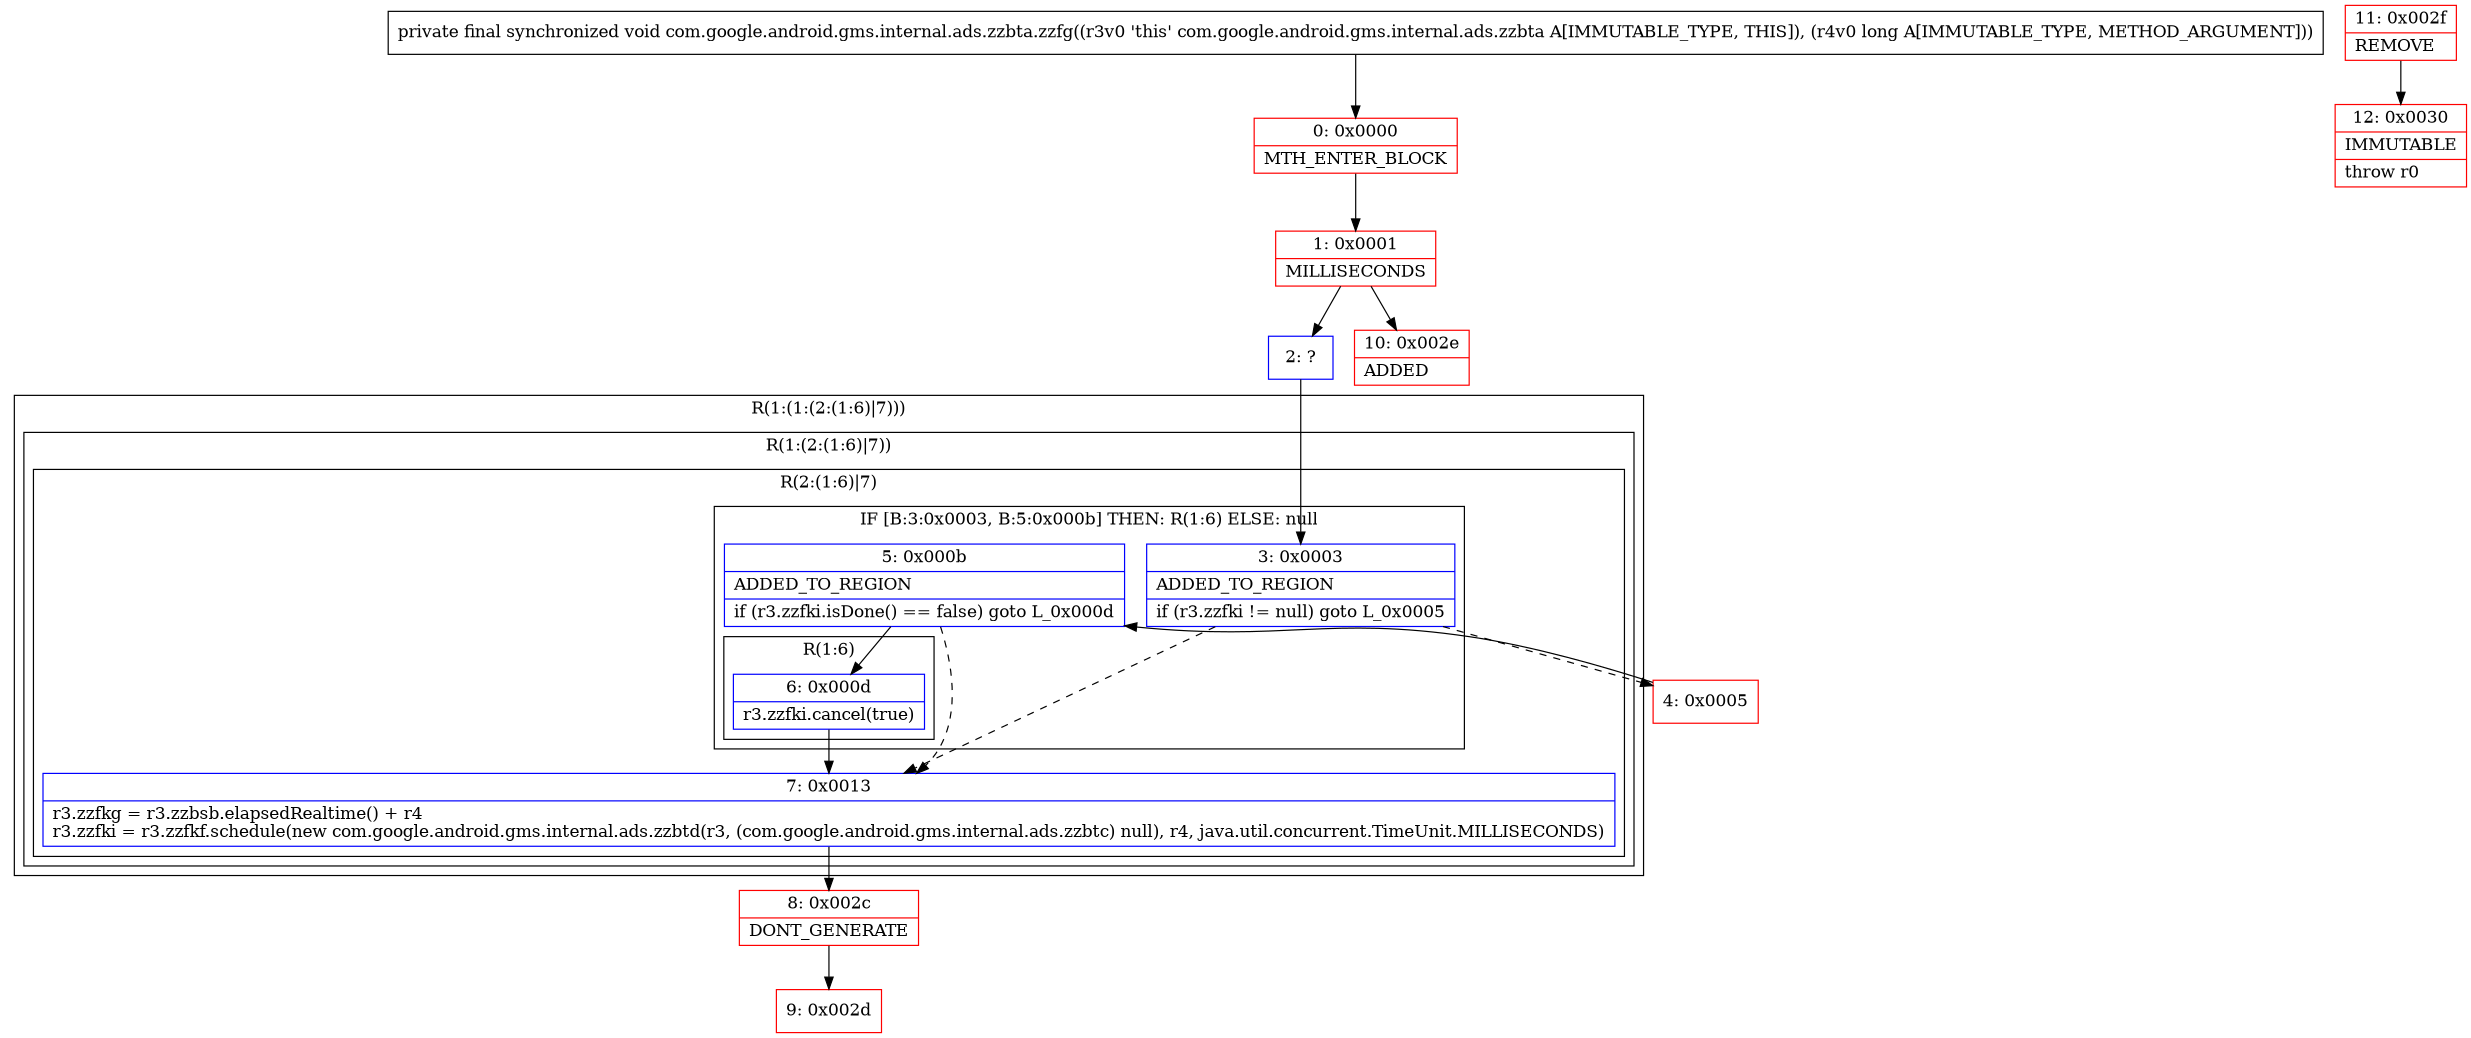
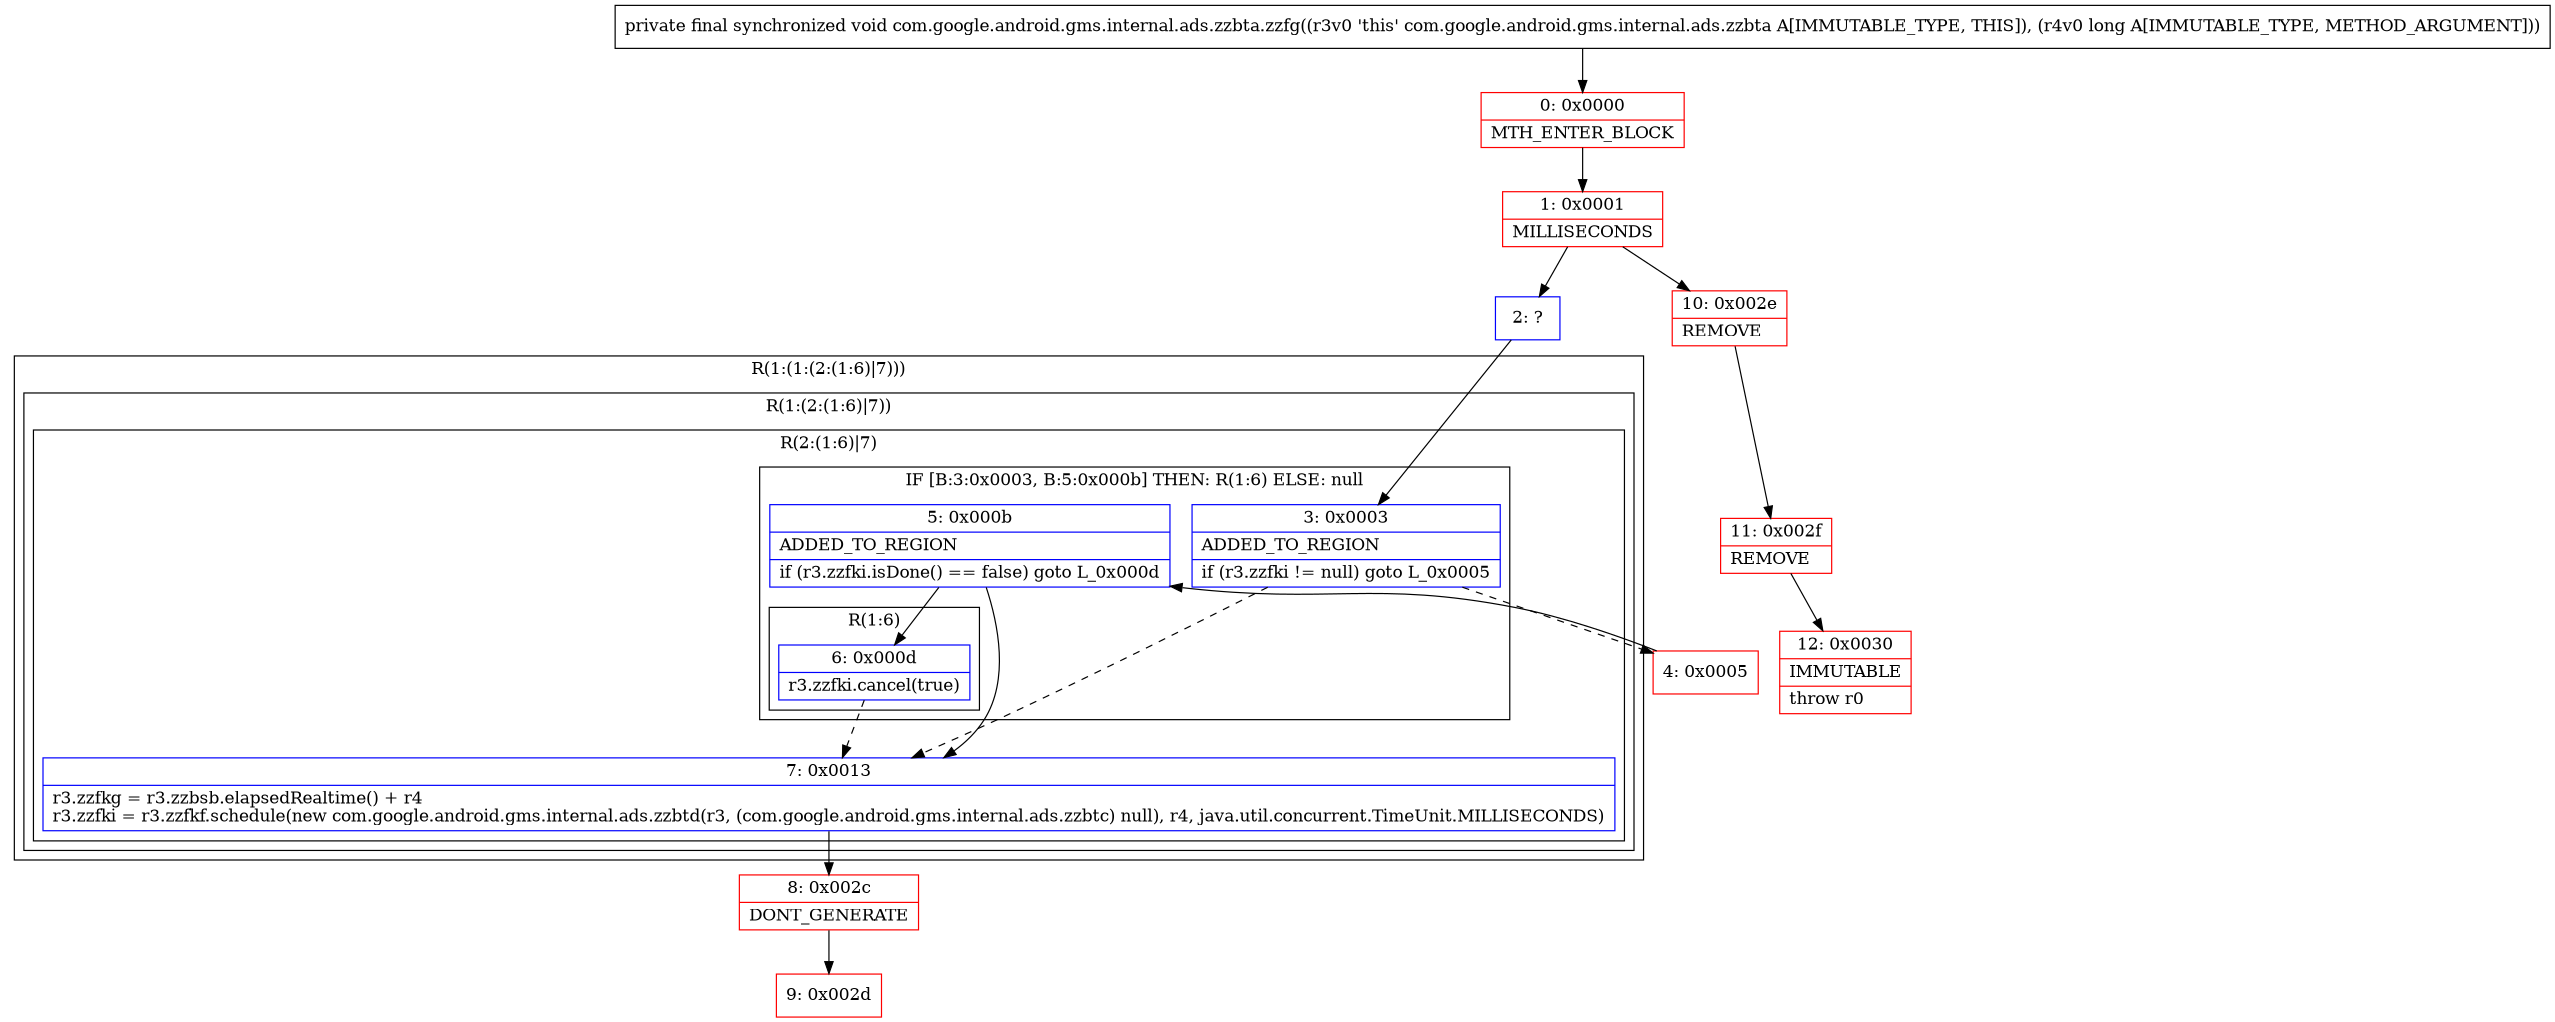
(1397, 371) -> (1722, 331)
none -> (1752, 426)
(952, 699) -> (998, 676)
(829, 745) -> (854, 728)
